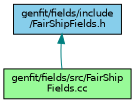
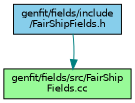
(61, 56) -> (74, 47)
